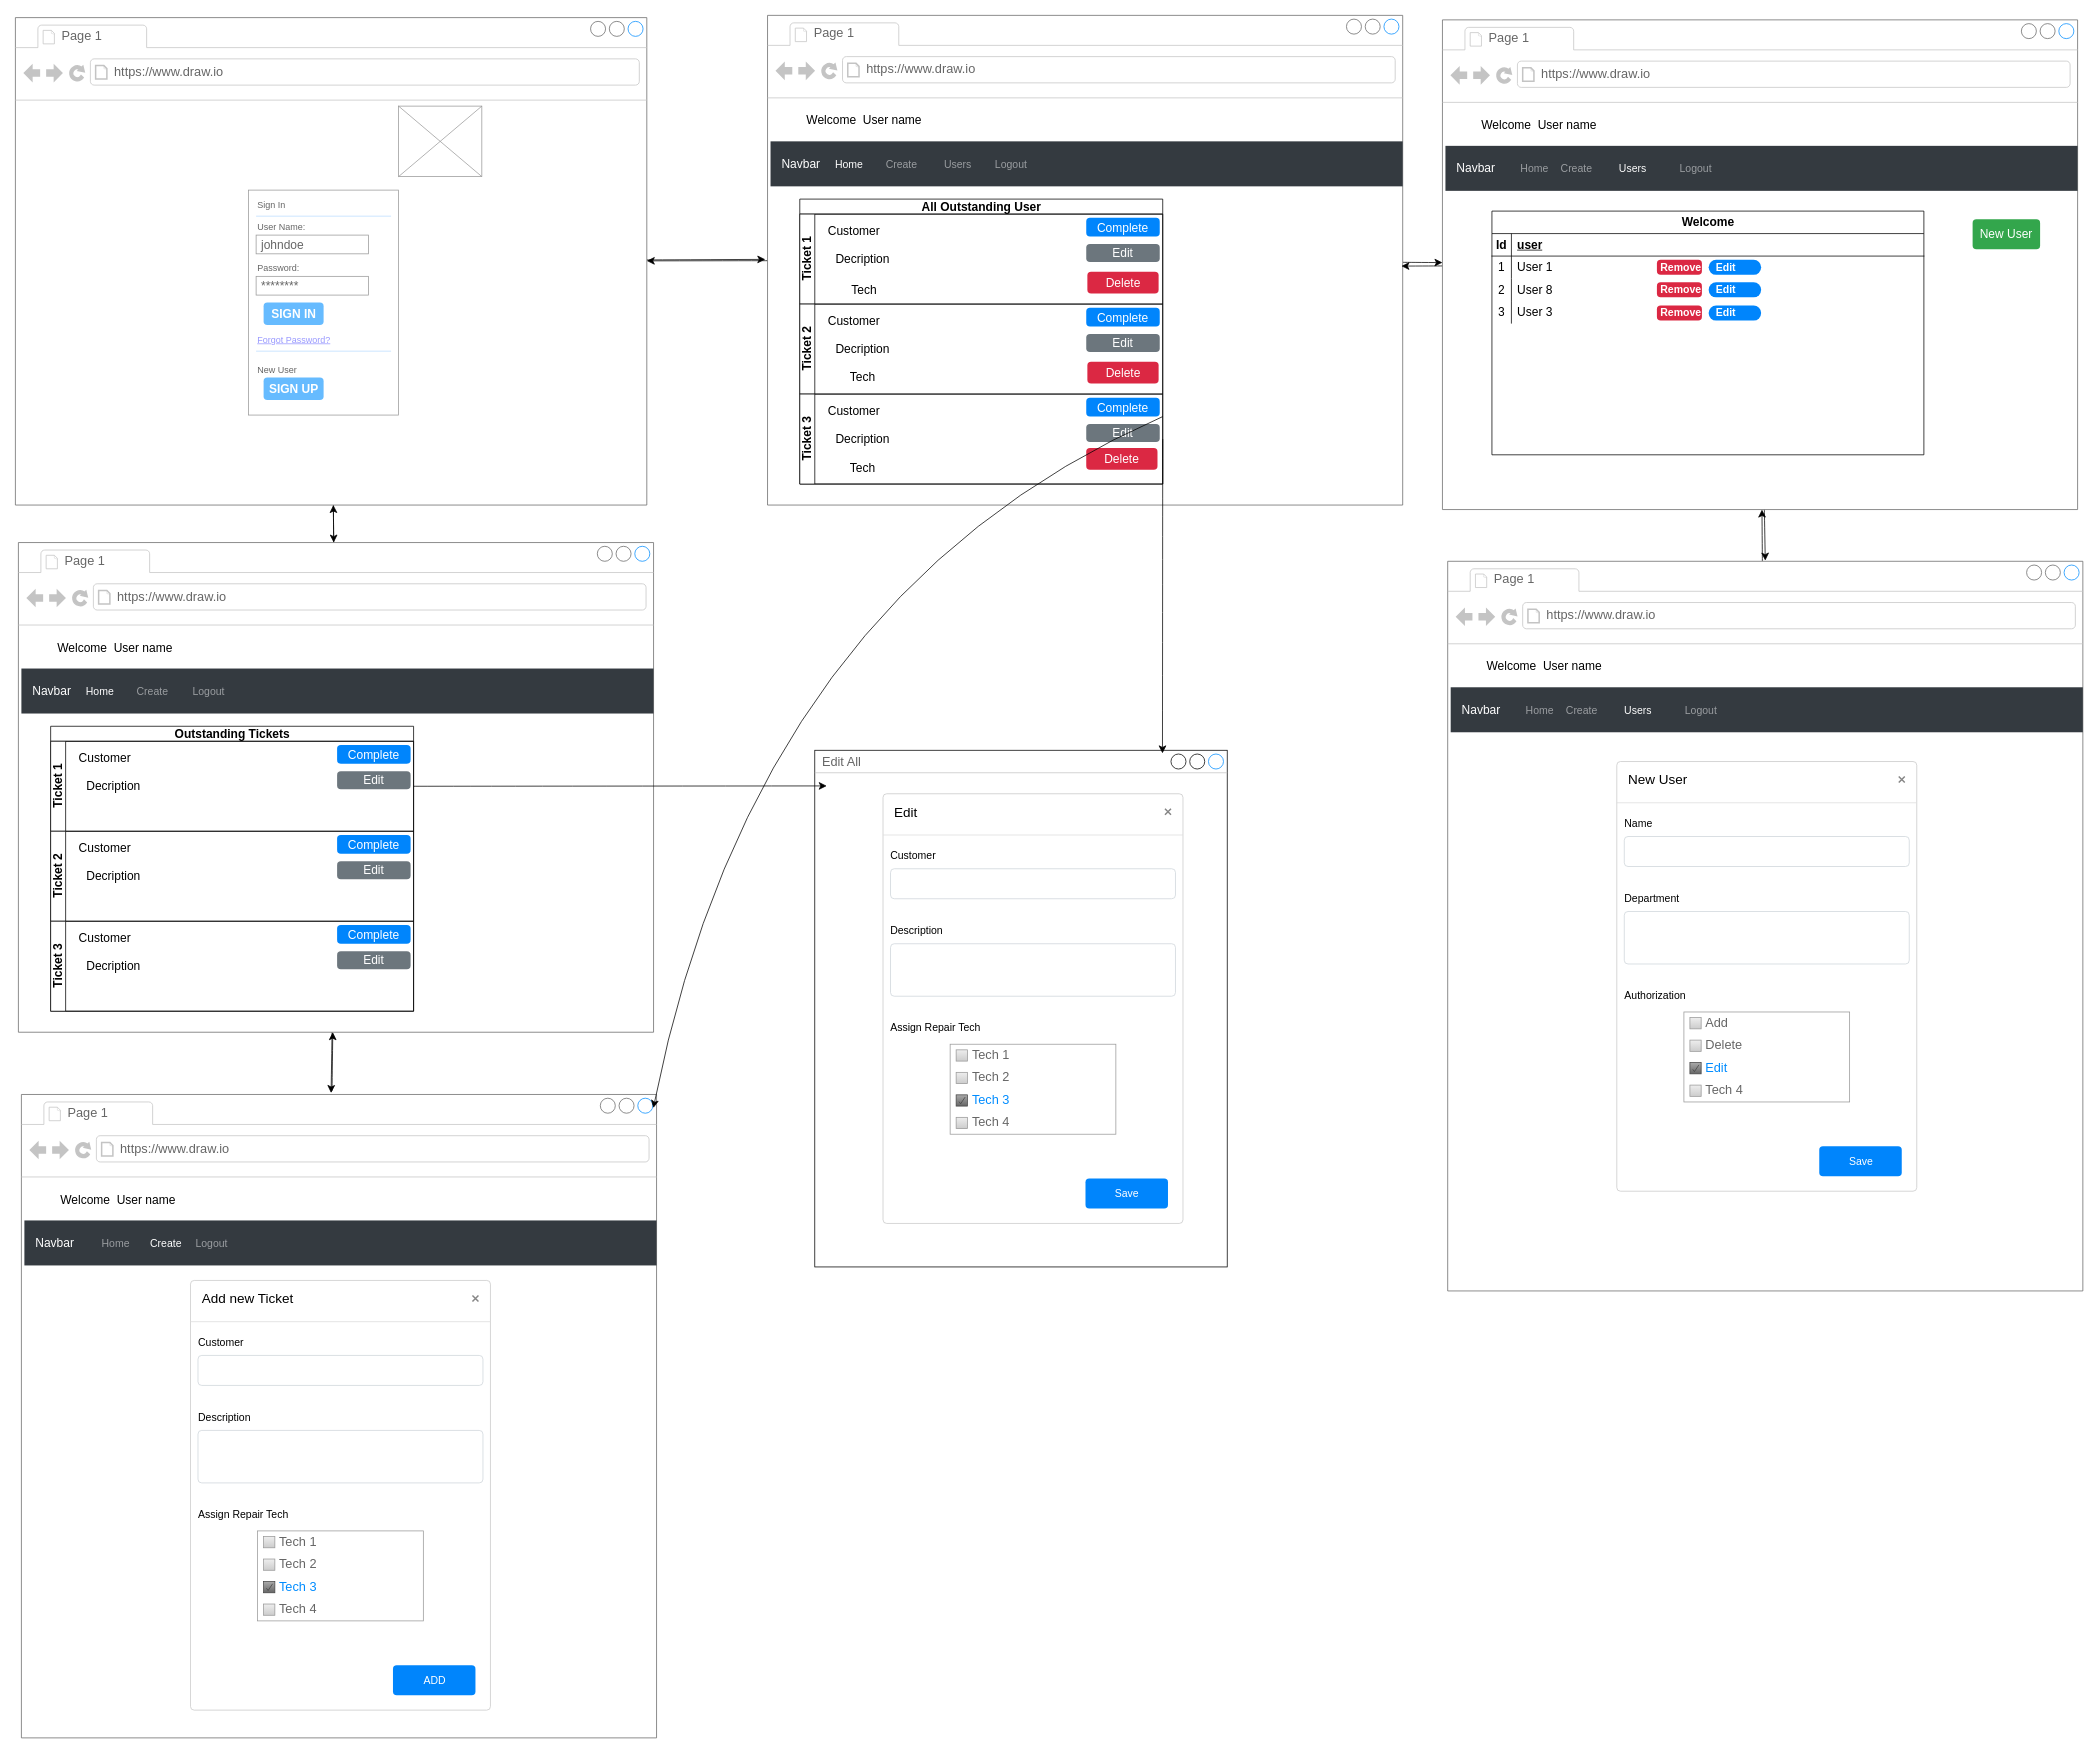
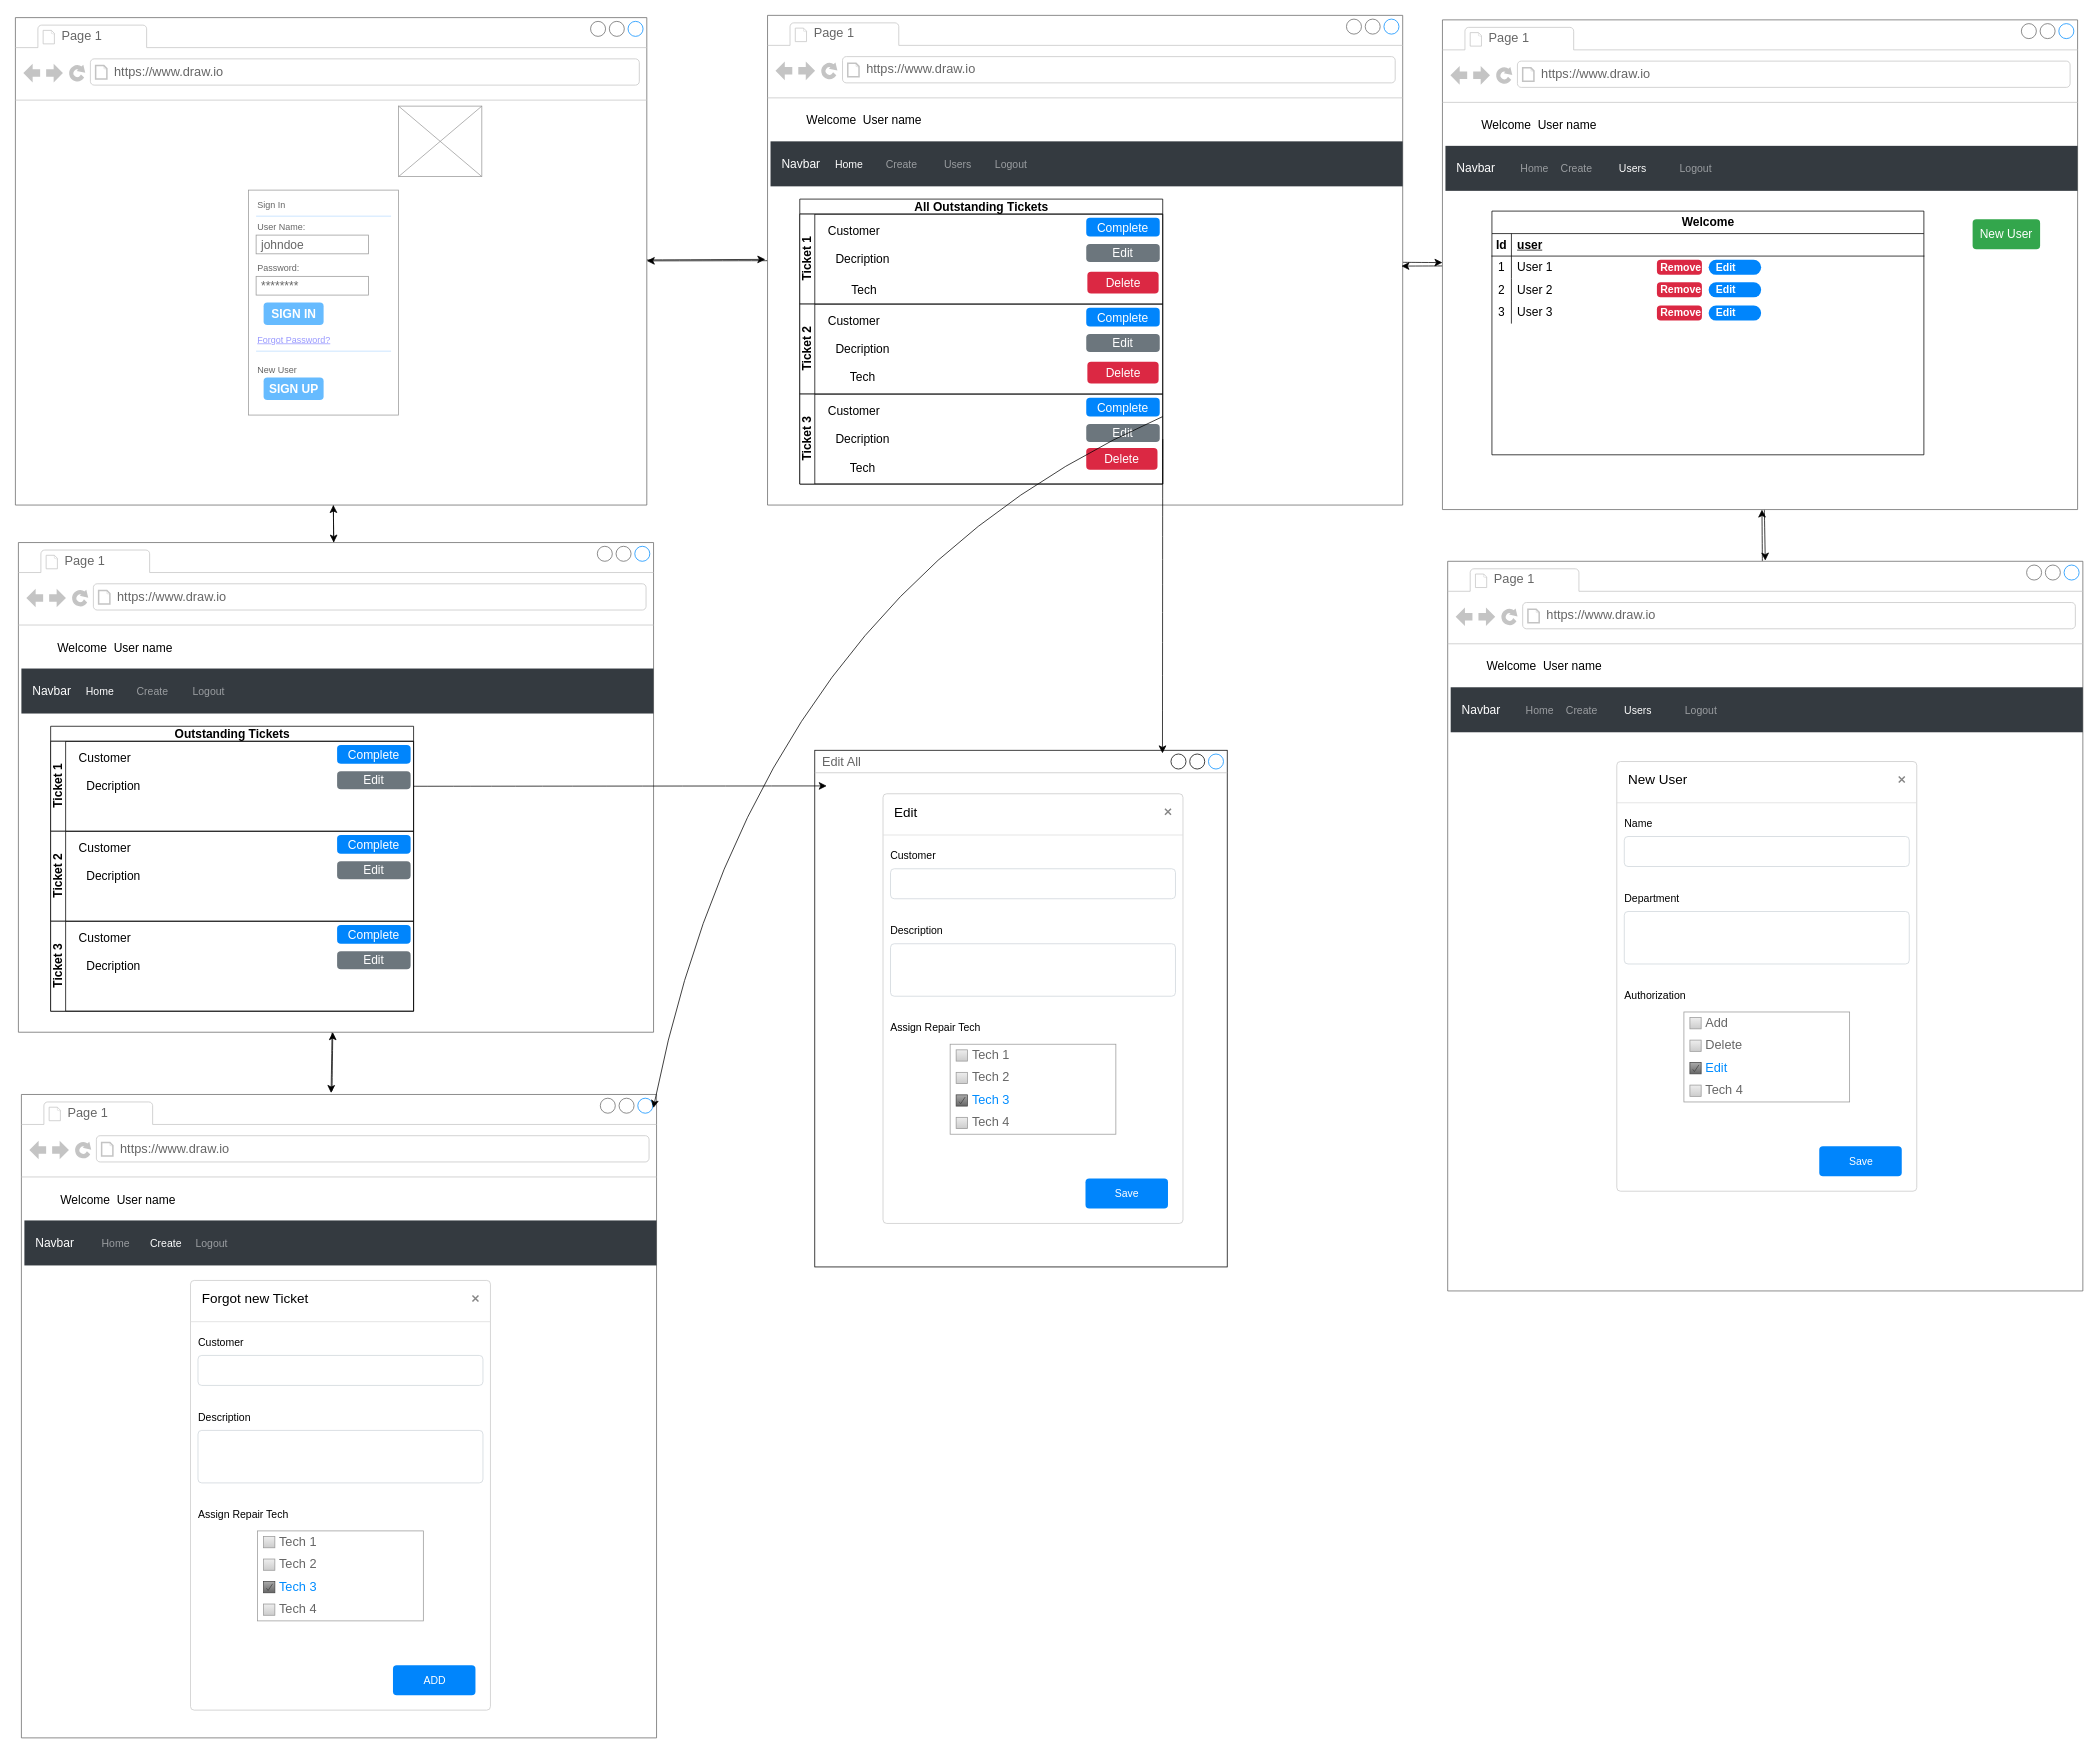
(982, 207) -> (982, 207)
(1536, 290) -> (1536, 290)
(250, 1300) -> (261, 1300)
